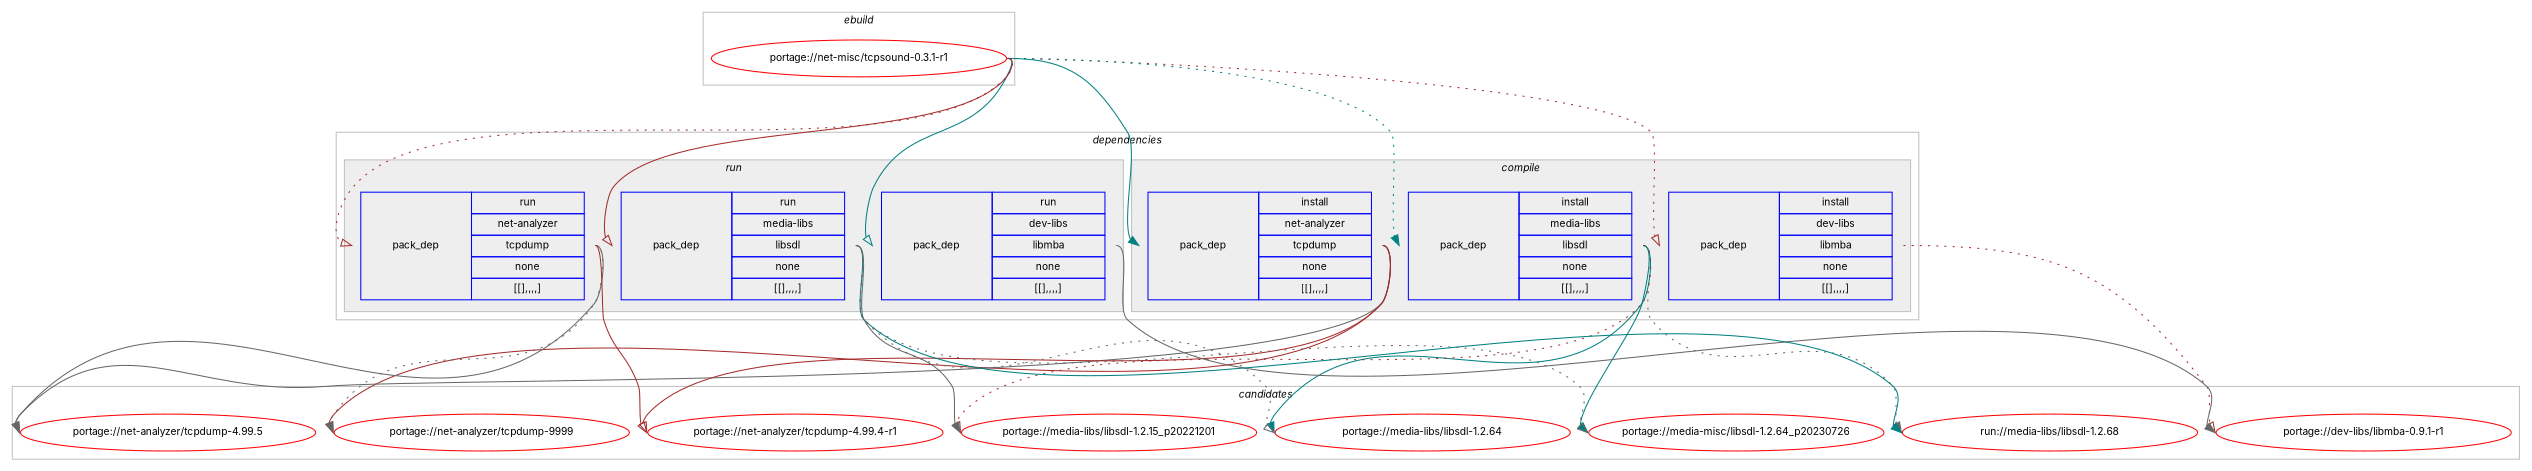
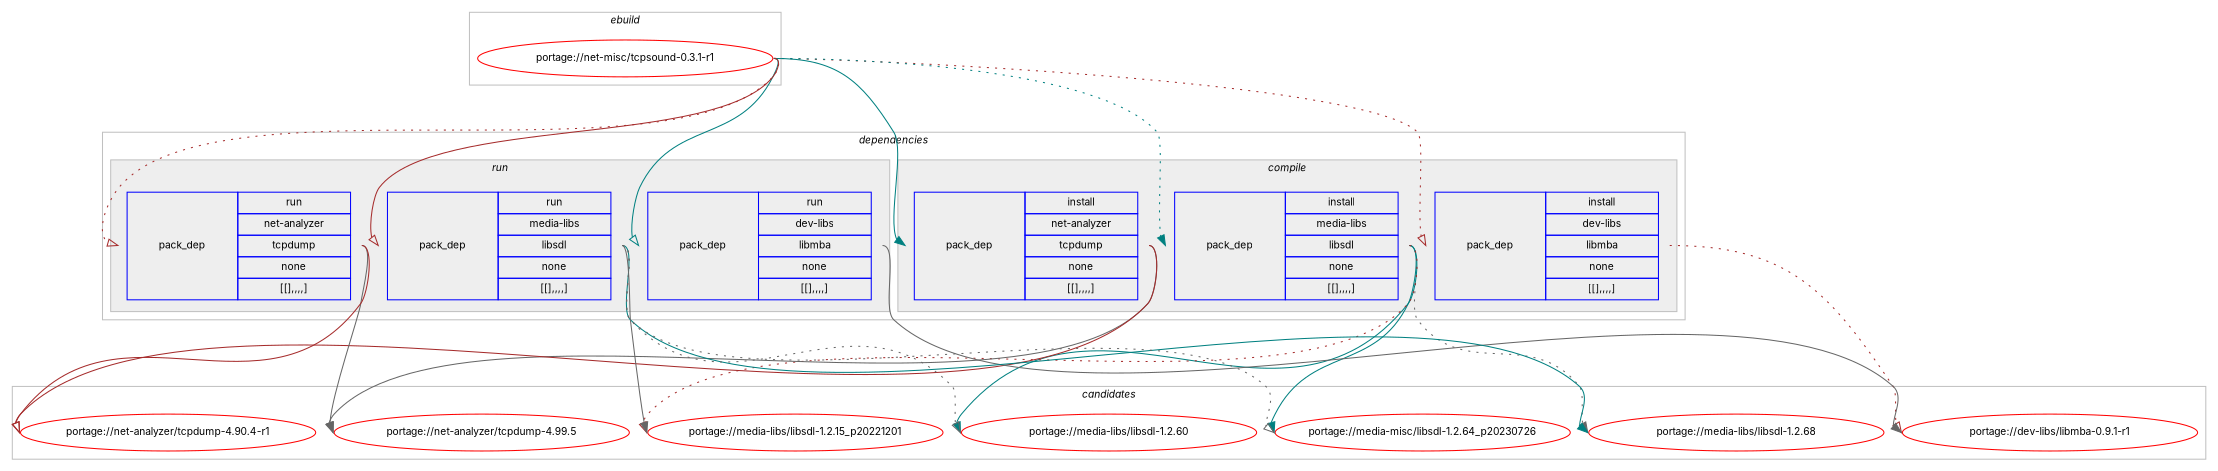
(482, 433) -> none
(795, 433) -> (168, 433)
(1423, 433) -> (1109, 433)
(2050, 433) -> (1736, 433)
